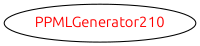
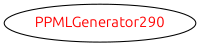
(100, 23) -> (100, 23)
